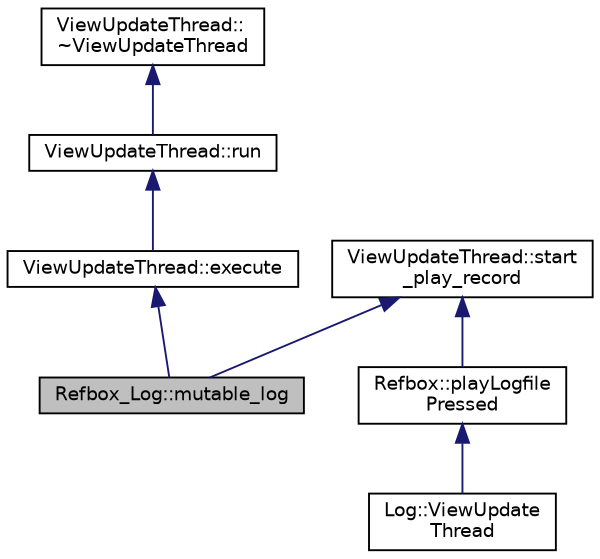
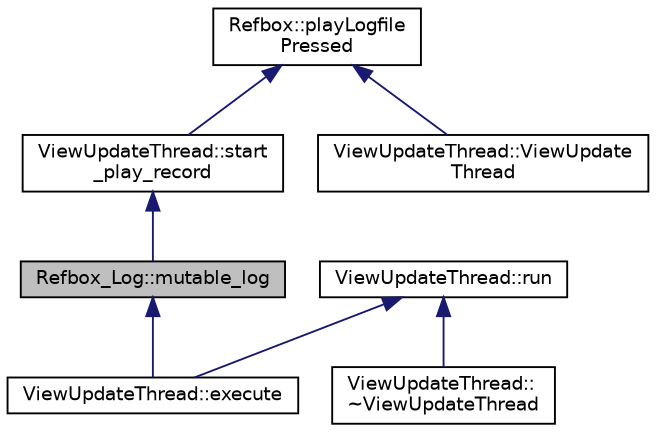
(153, 110) -> (444, 342)
(164, 342) -> (153, 347)
(462, 342) -> (227, 106)
(462, 522) -> (483, 163)
